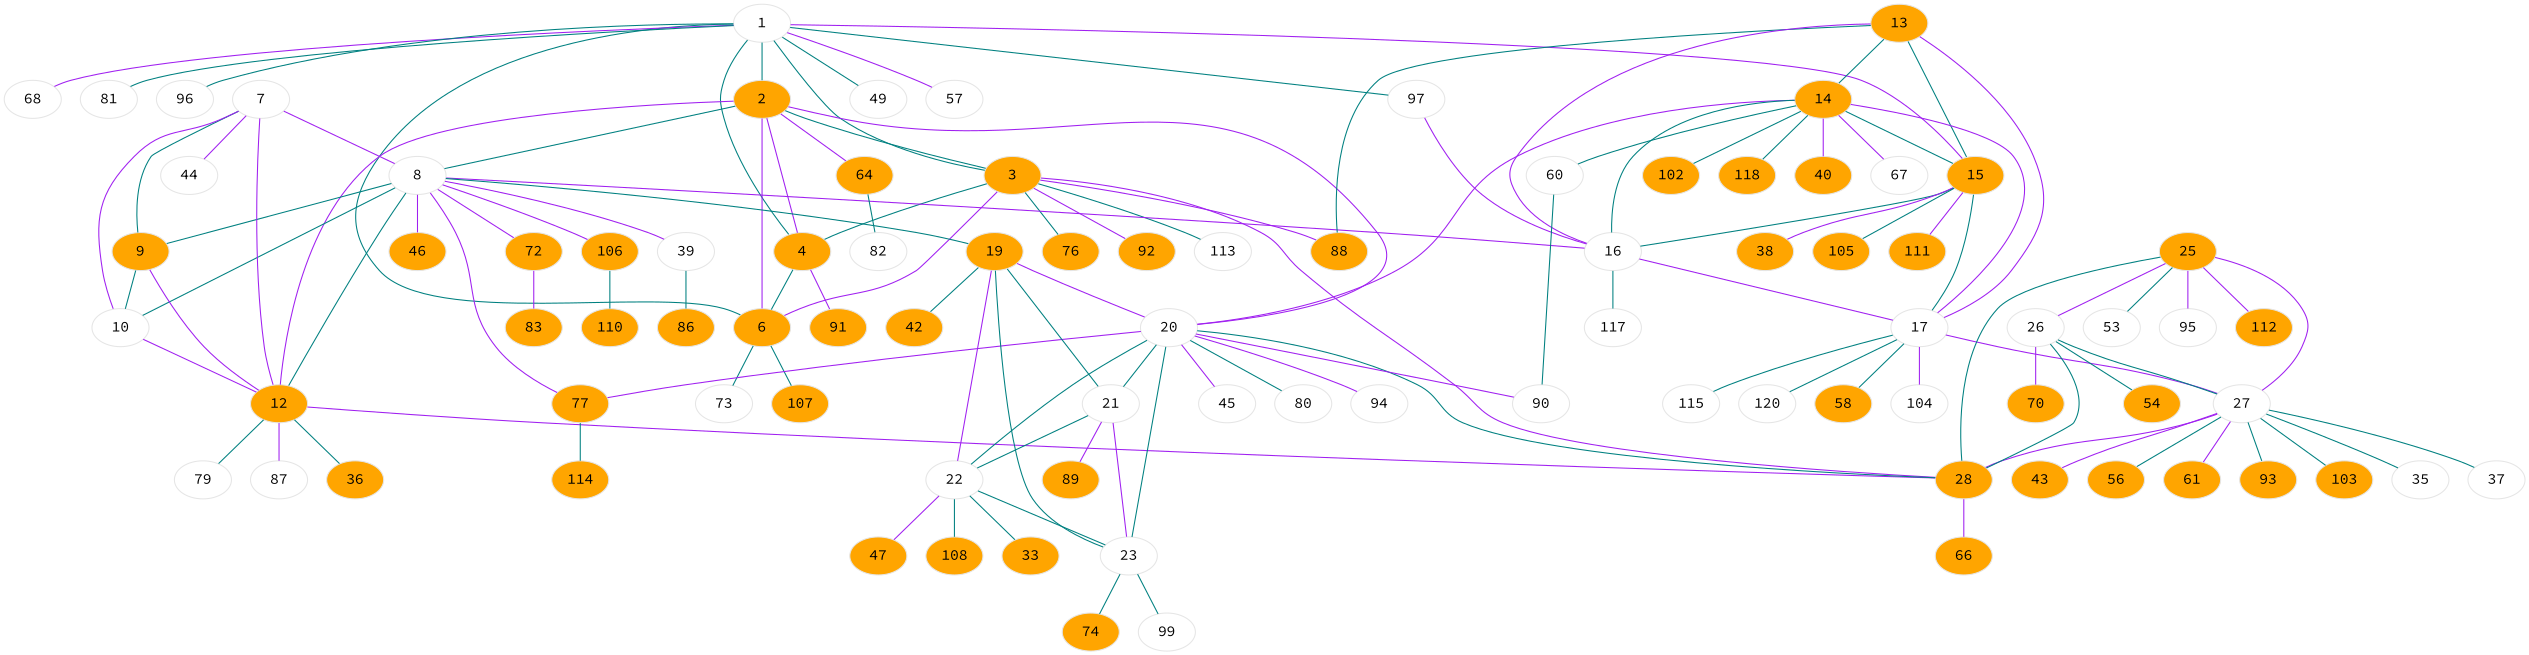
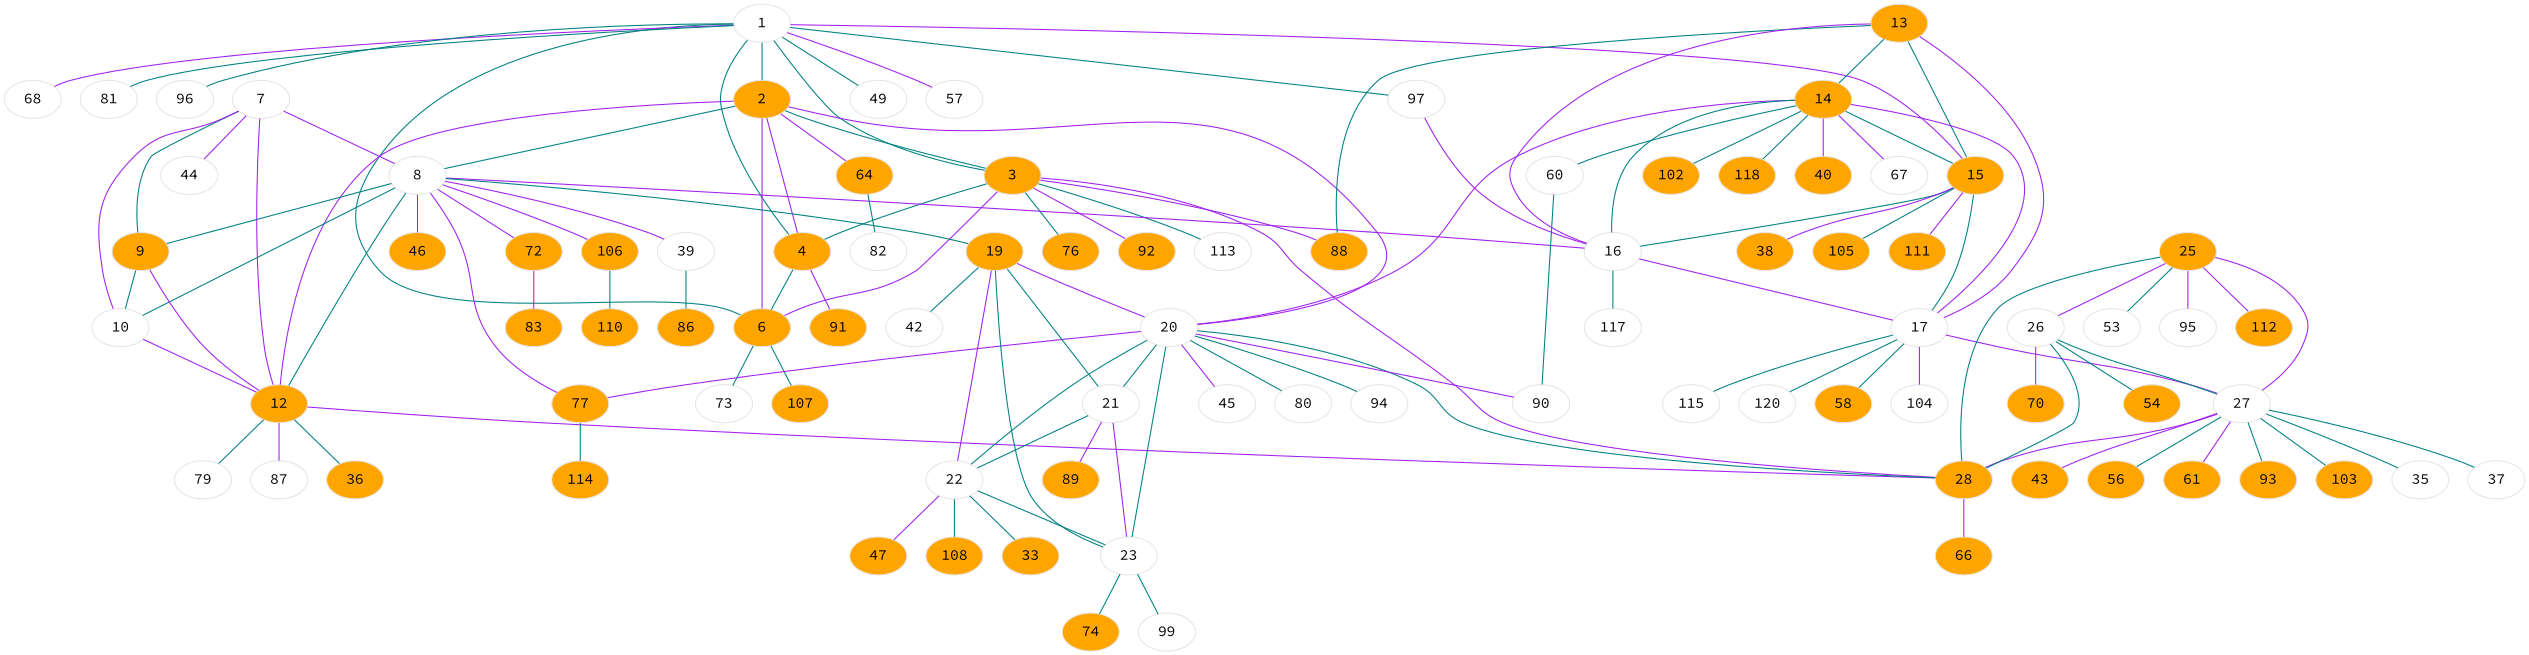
(914, 328) -> (914, 328)
(1277, 361) -> (1277, 361)
